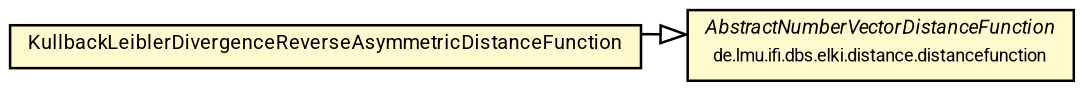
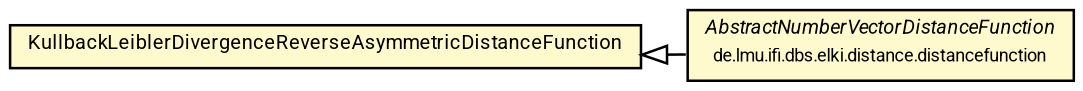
(651, 34) -> (677, 55)
